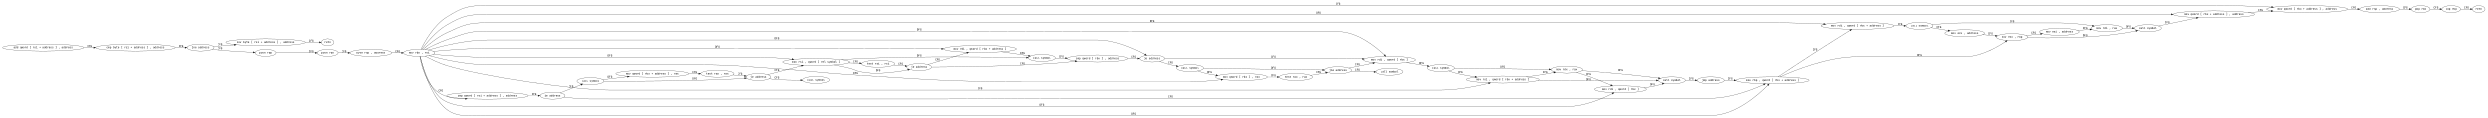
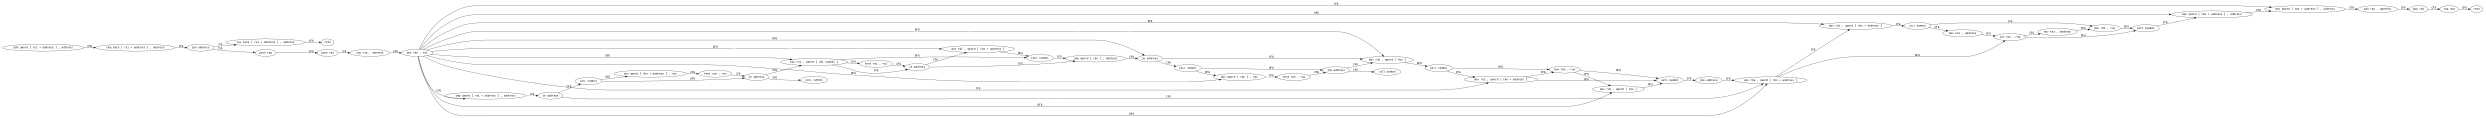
(371, 53) -> (370, 53)
